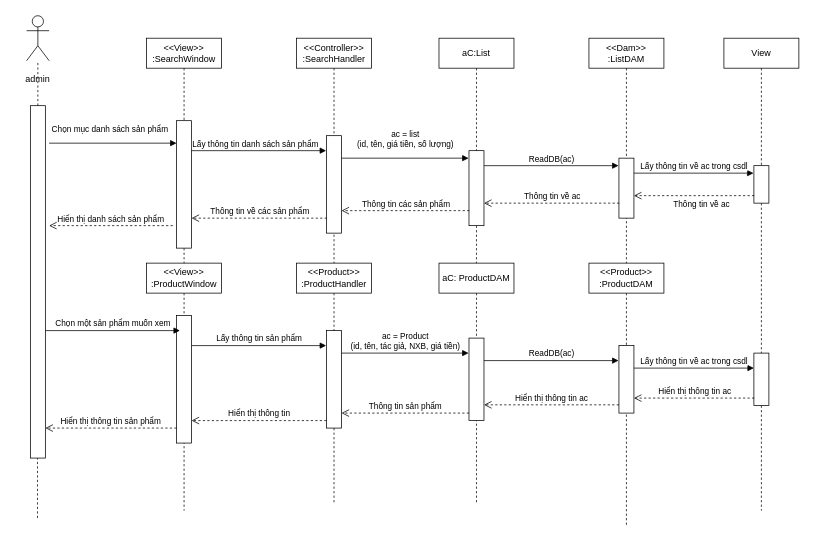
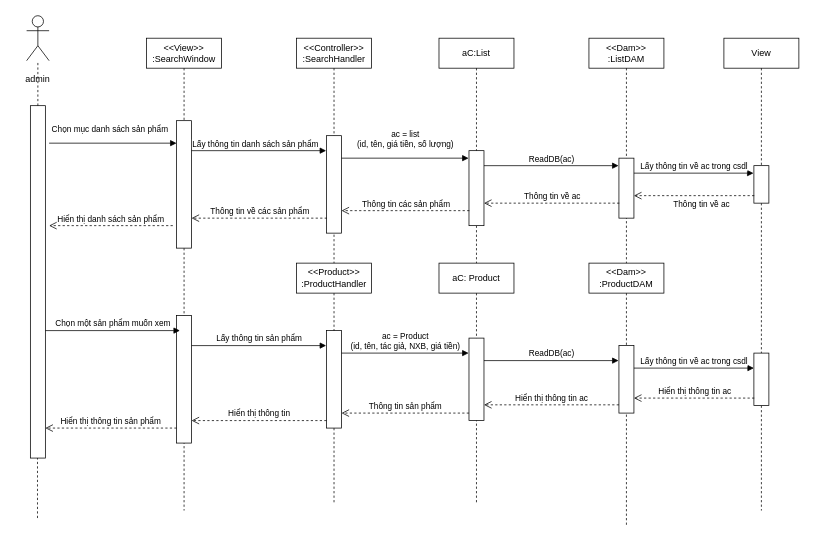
(184, 278) -> none
(477, 278) -> (477, 278)
(627, 278) -> (627, 278)
